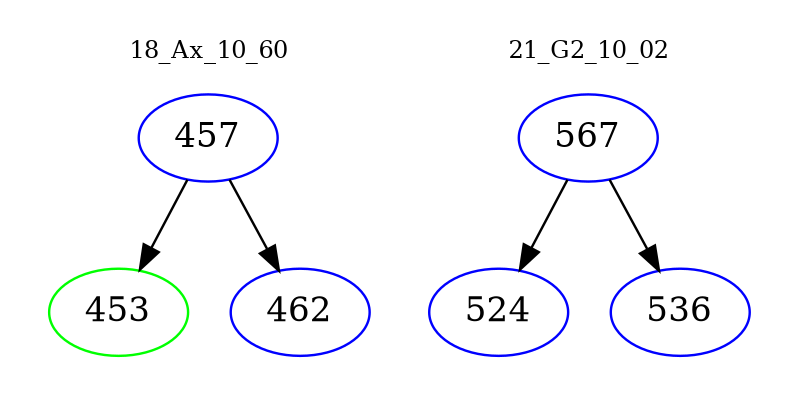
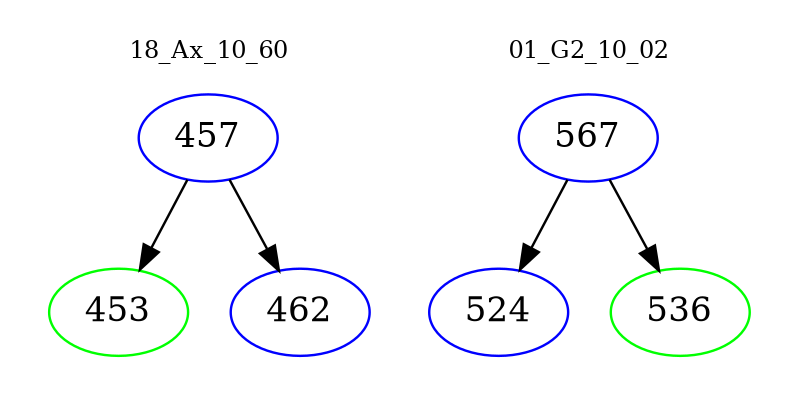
(589, 52) -> (589, 52)
(680, 312) -> (680, 312)
